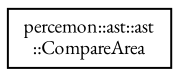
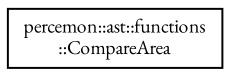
(90, 38) -> (115, 38)
